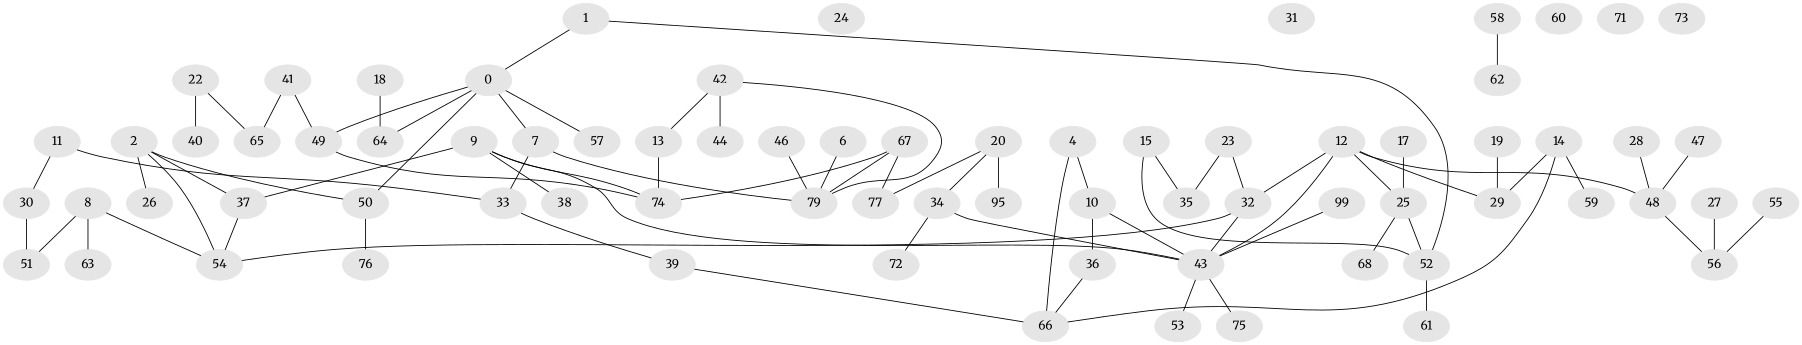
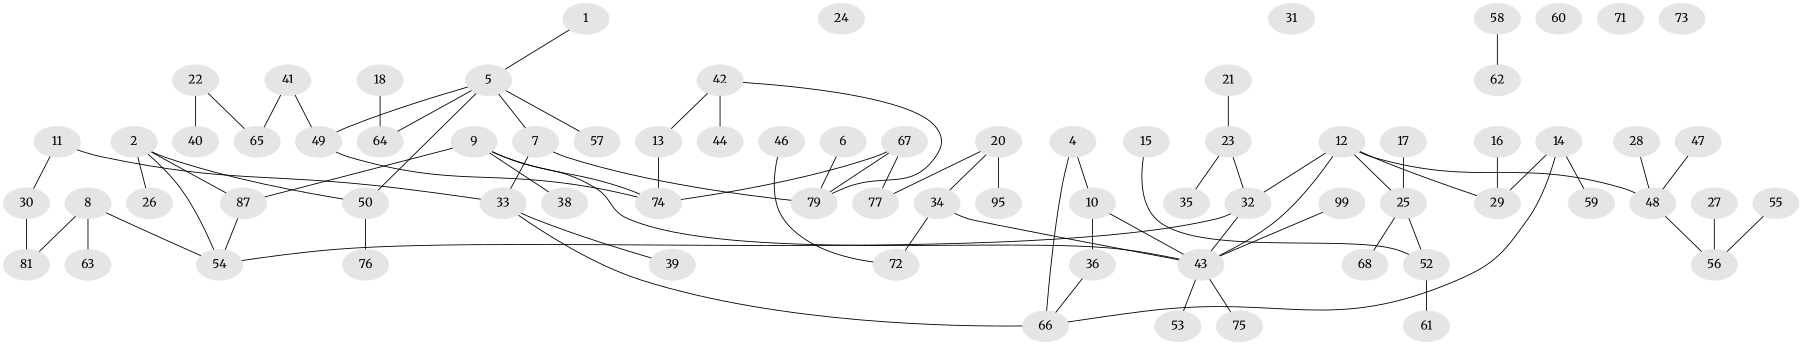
(1094, 53) -> none
(489, 80) -> (489, 80)
none -> (1228, 80)
(1497, 142) -> (1497, 142)
(798, 173) -> (797, 233)
(1166, 173) -> none
(243, 203) -> (243, 203)
(26, 265) -> (26, 265)
(859, 296) -> (761, 308)
